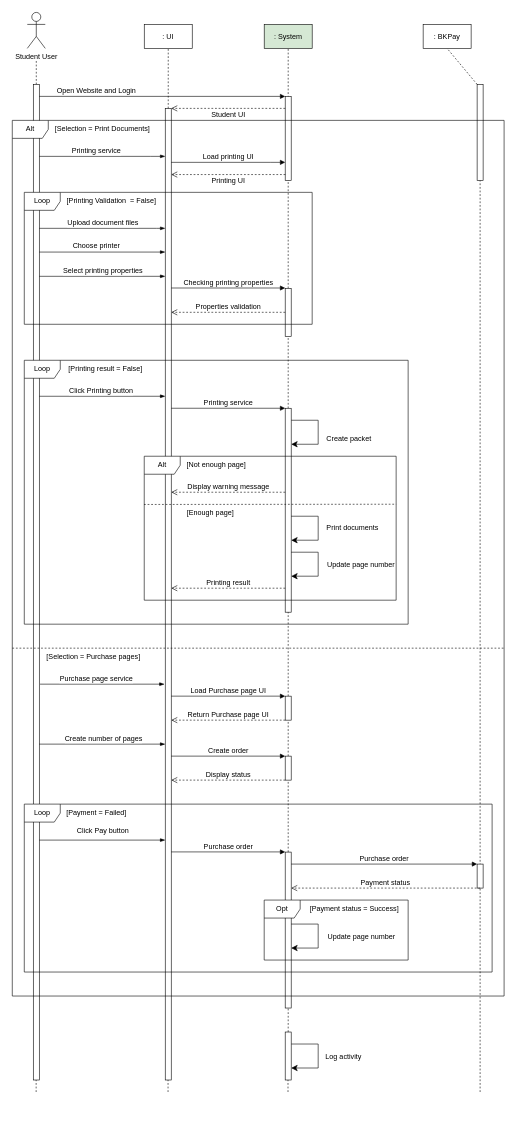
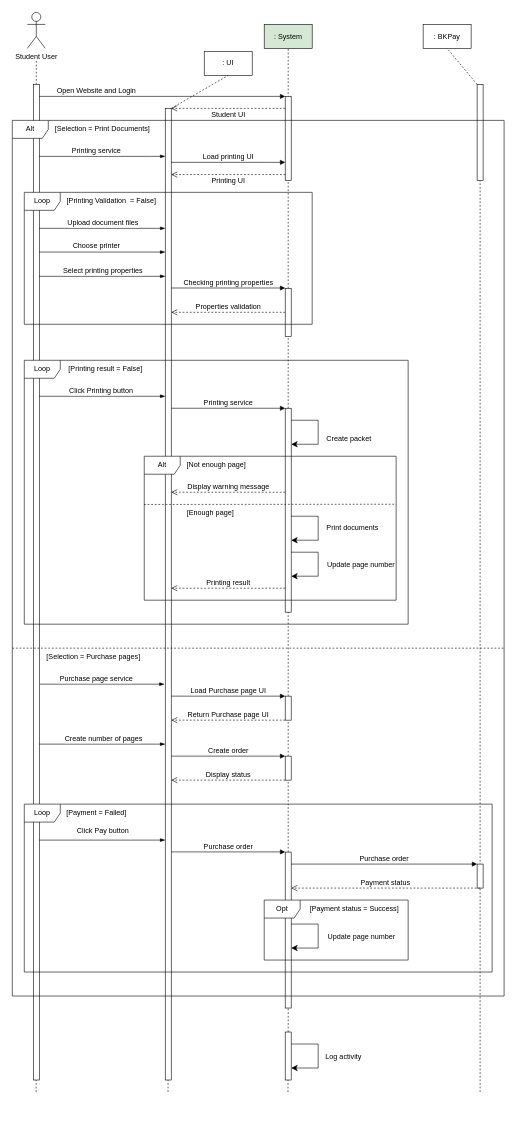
(168, 36) -> (228, 63)
